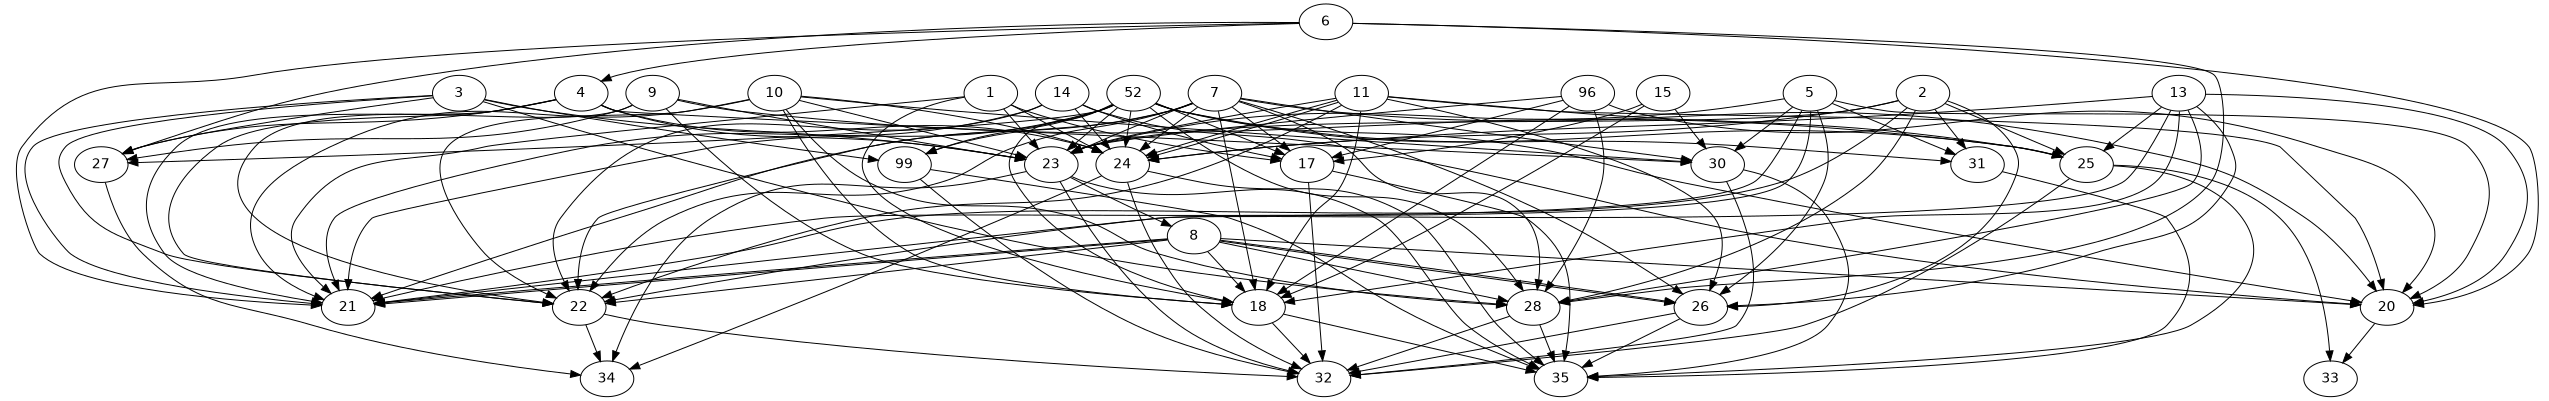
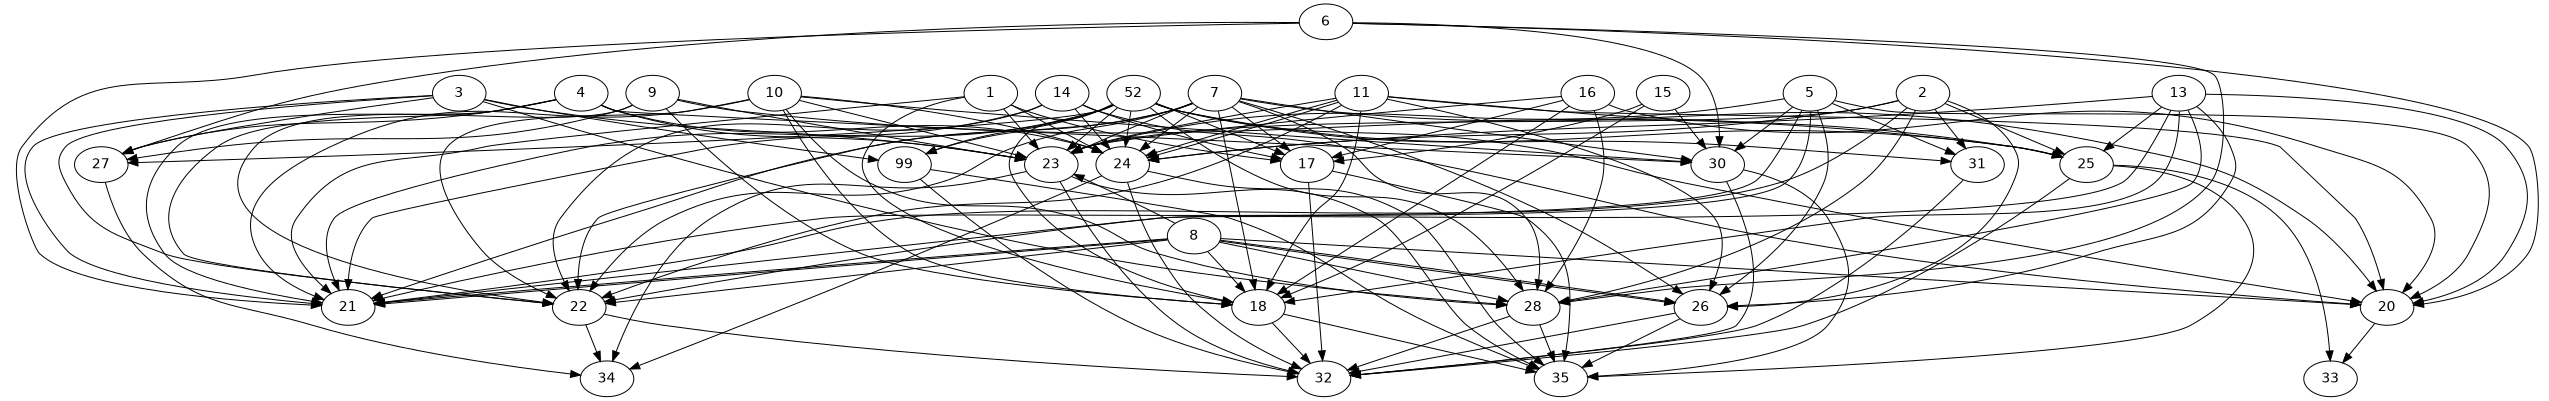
(954, 38) -> (1573, 36)
(1588, 93) -> (1588, 93)
(1116, 200) -> (1129, 200)
(2173, 318) -> (1749, 327)
